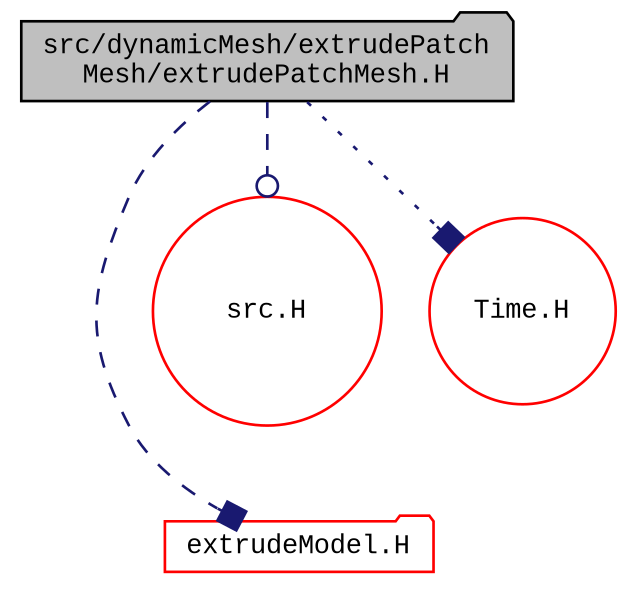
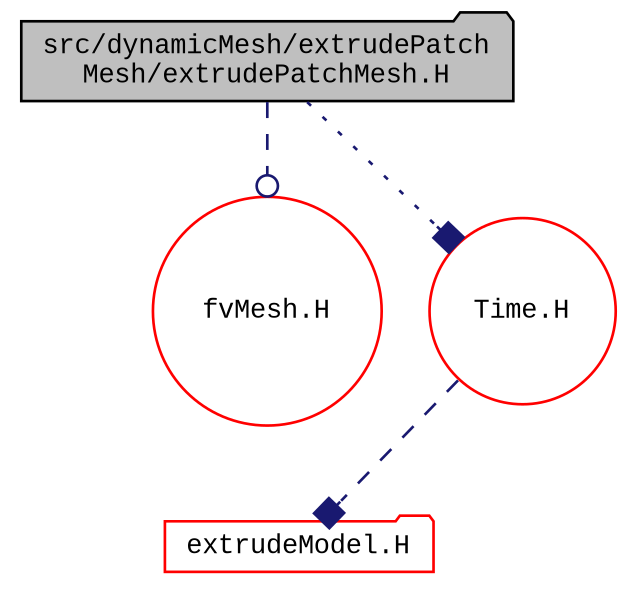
(97, 310) -> (400, 441)
(267, 311) -> (267, 311)
